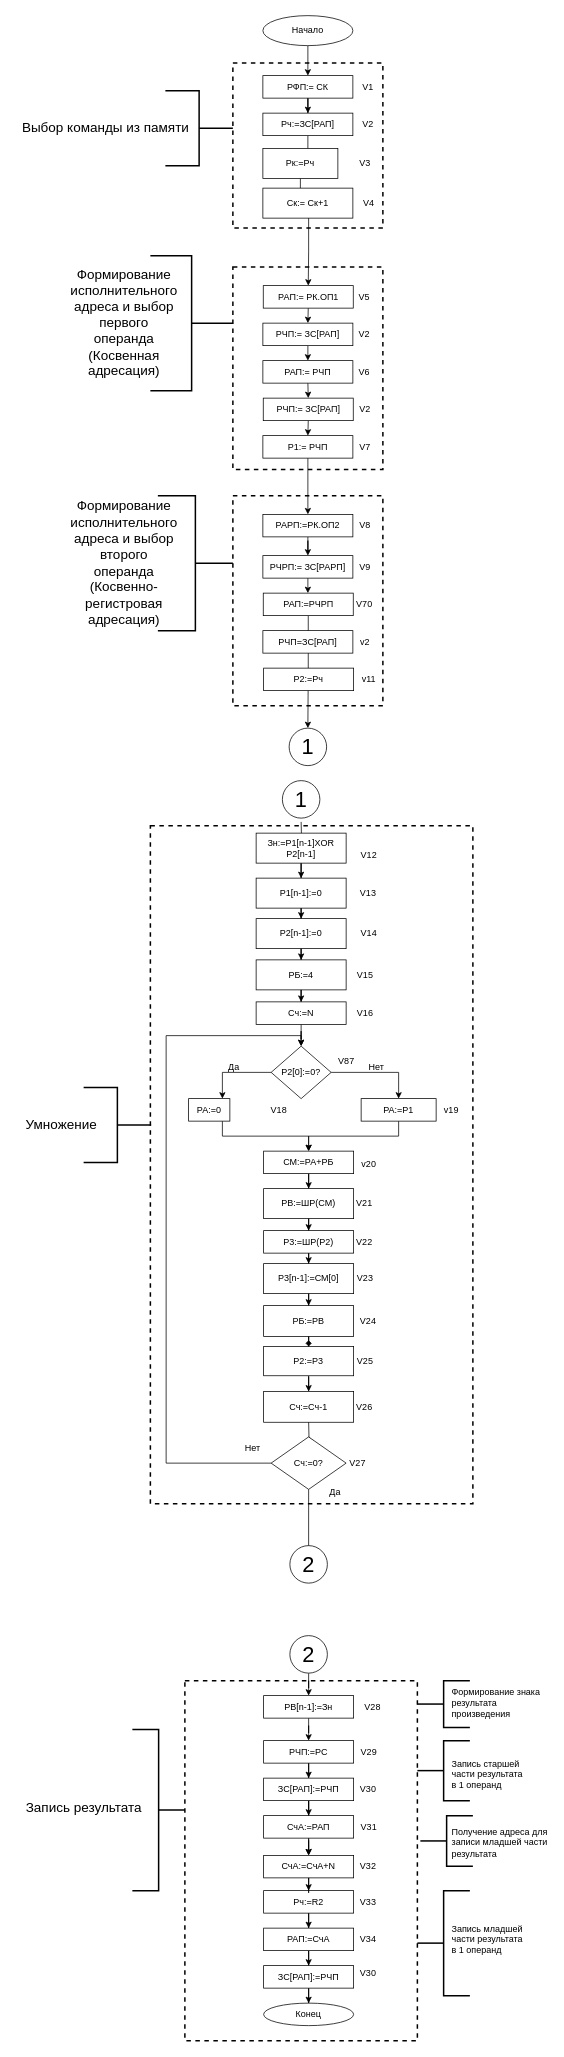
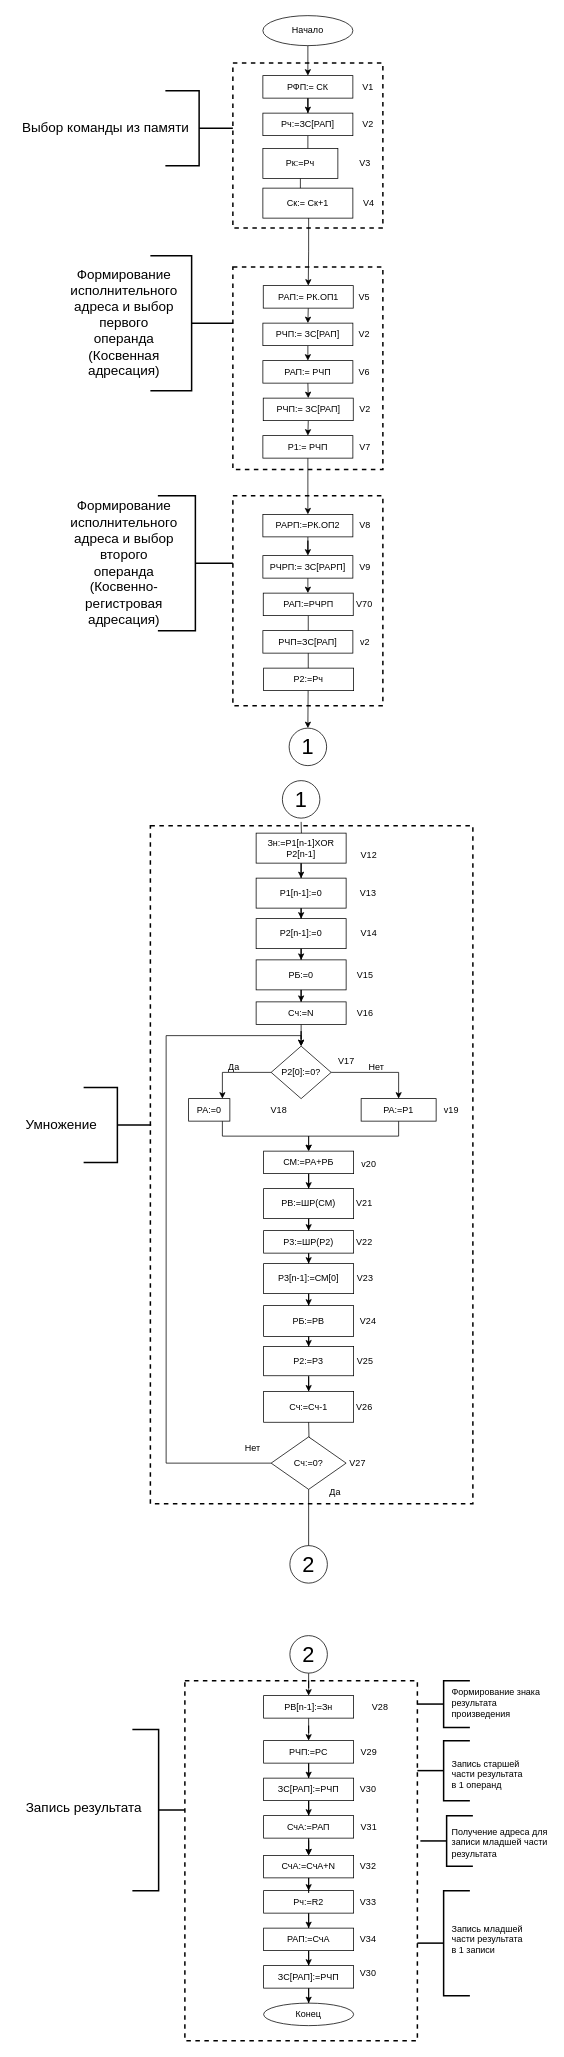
(369, 679) -> none
(301, 975) -> (301, 975)
(347, 1061) -> (347, 1061)
(309, 1339) -> (309, 1339)
(372, 1707) -> (380, 1707)
(490, 1939) -> (490, 1939)
